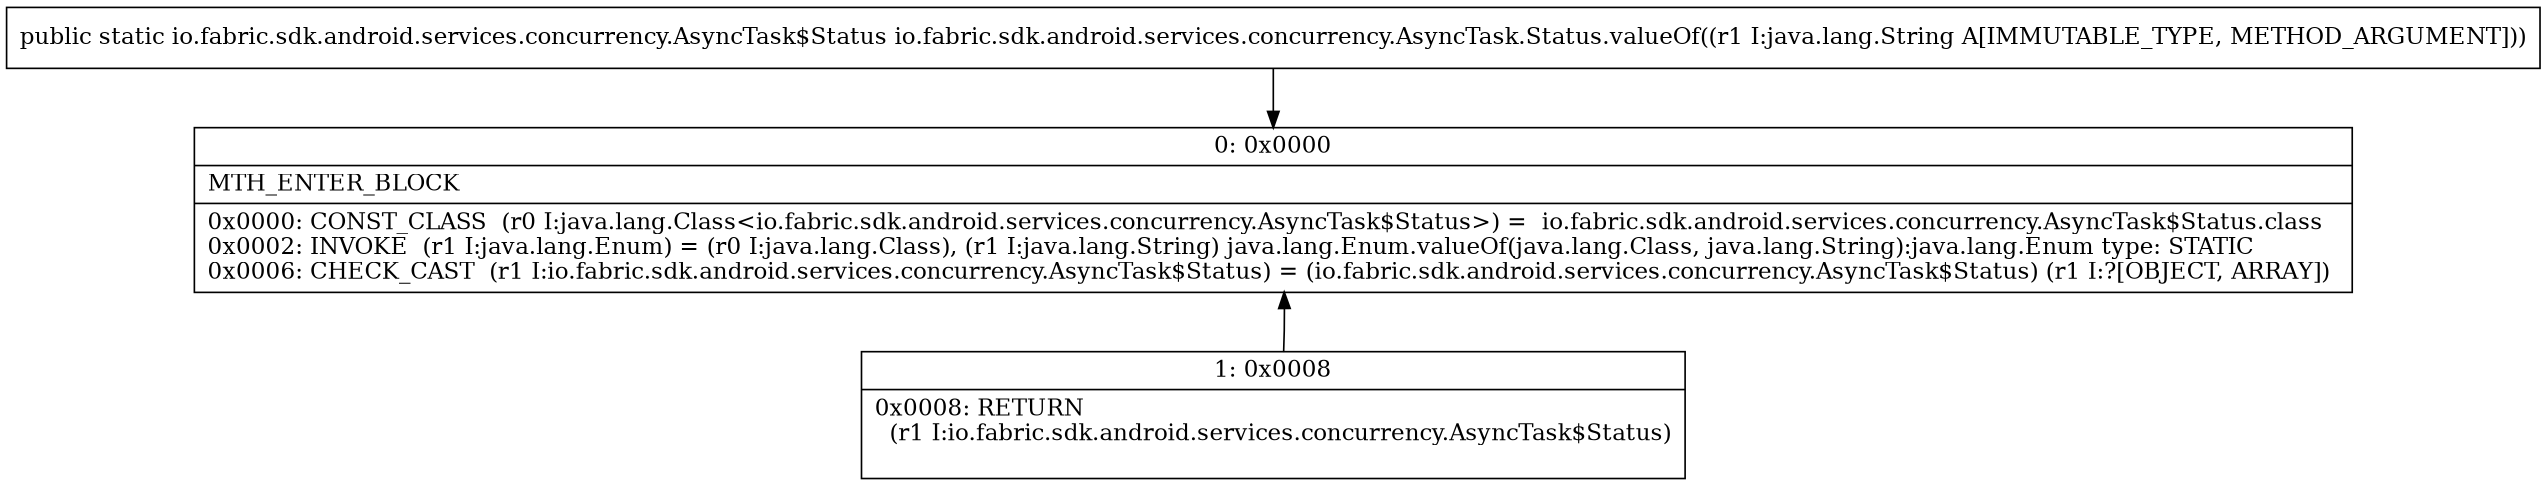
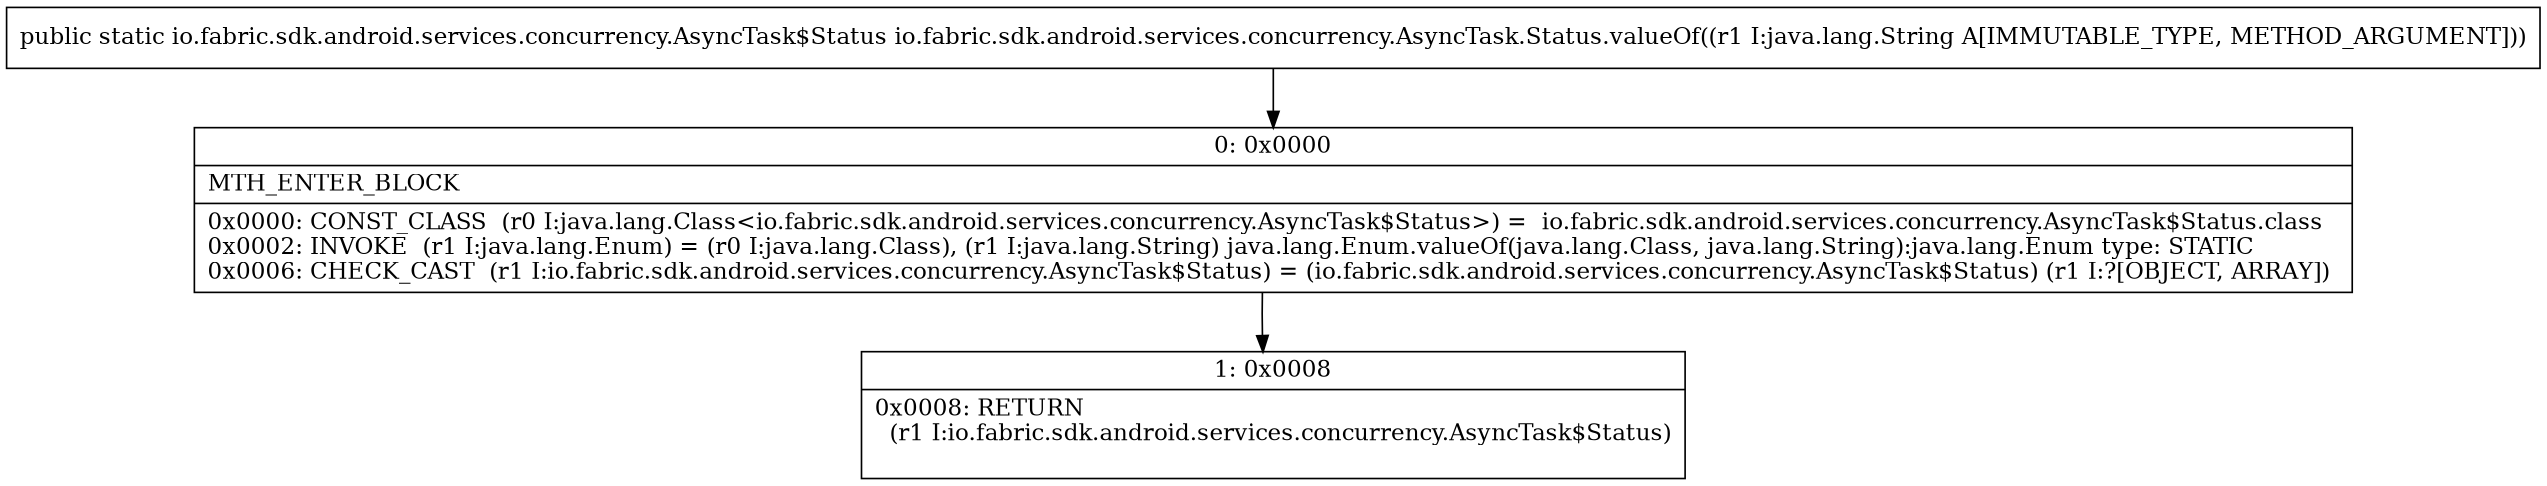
(1284, 330) -> (1262, 314)
